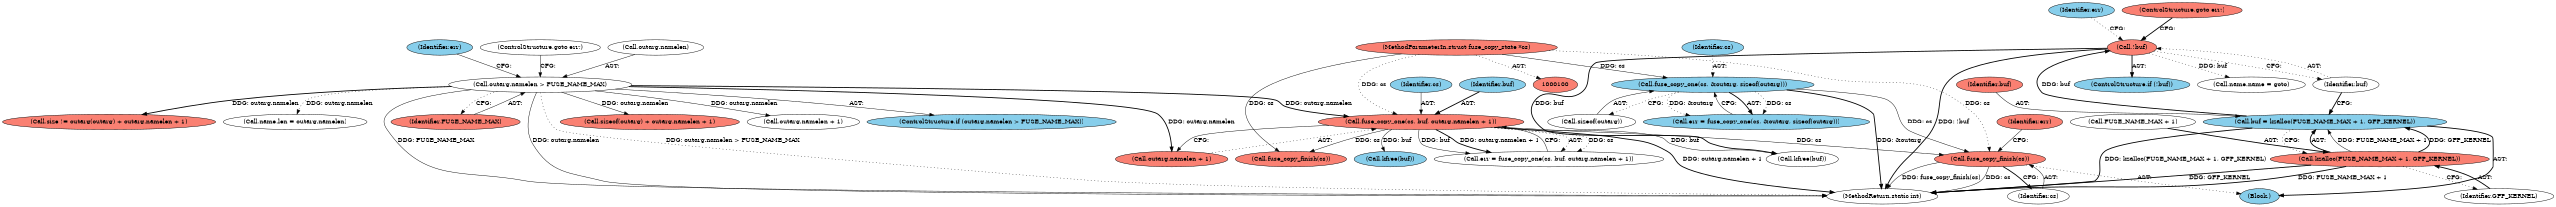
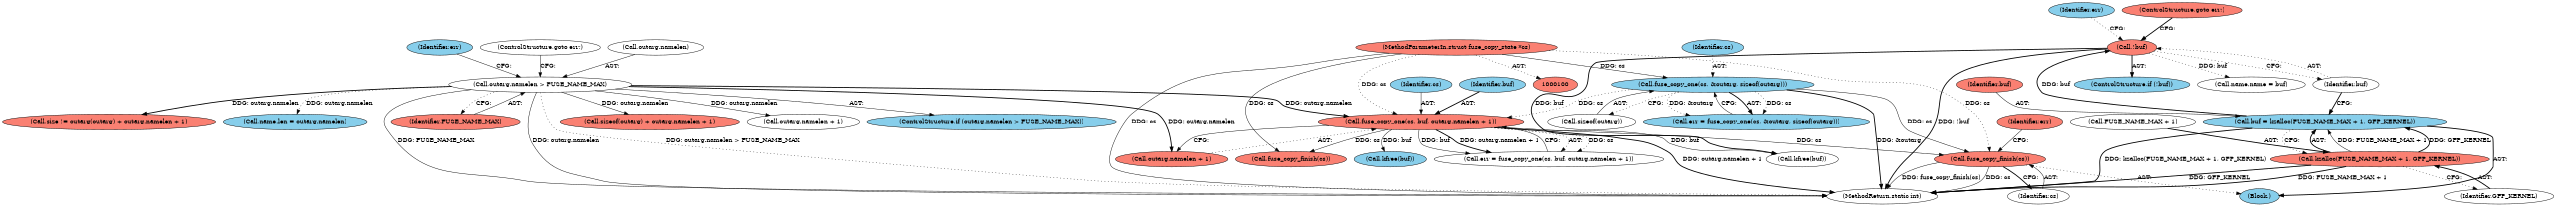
(2251, 85) -> (2251, 85)
none -> (1572, 103)
(295, 122) -> (295, 122)
none -> (1224, 183)
